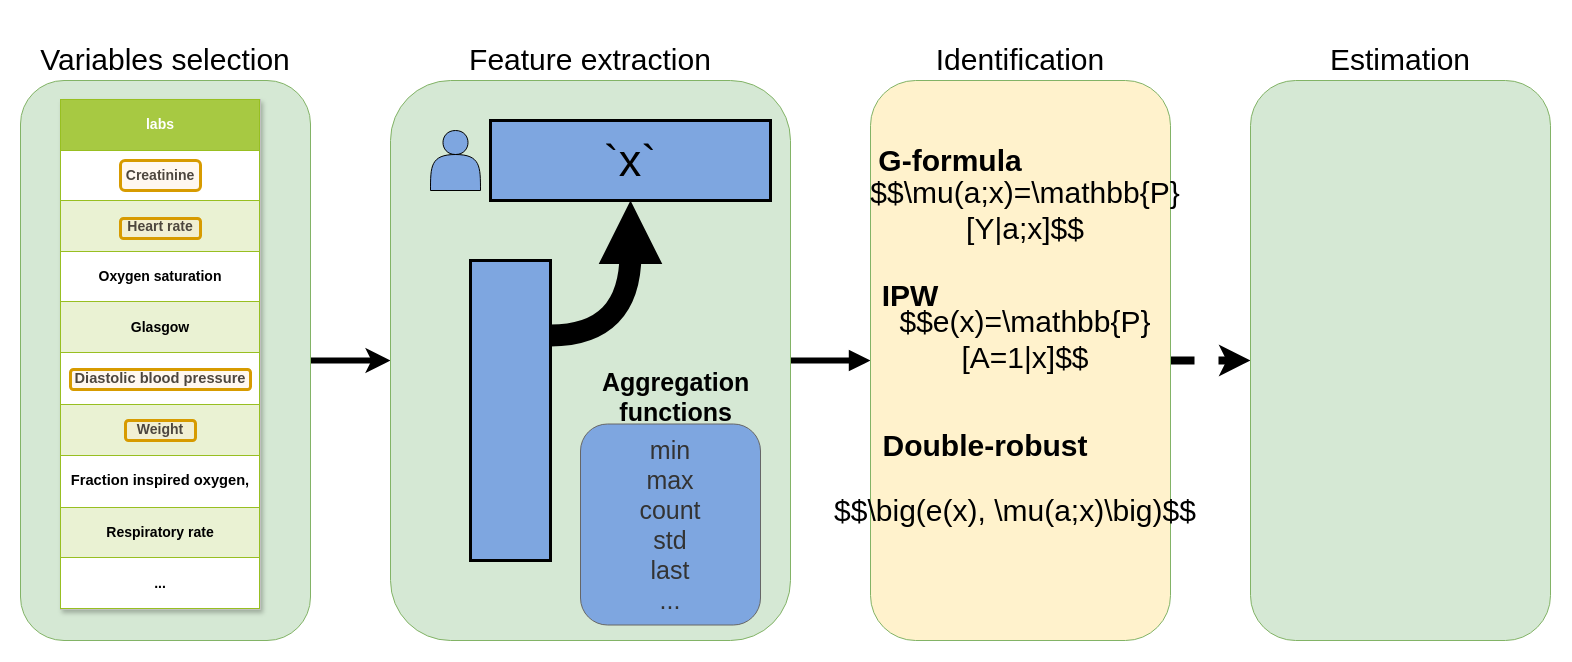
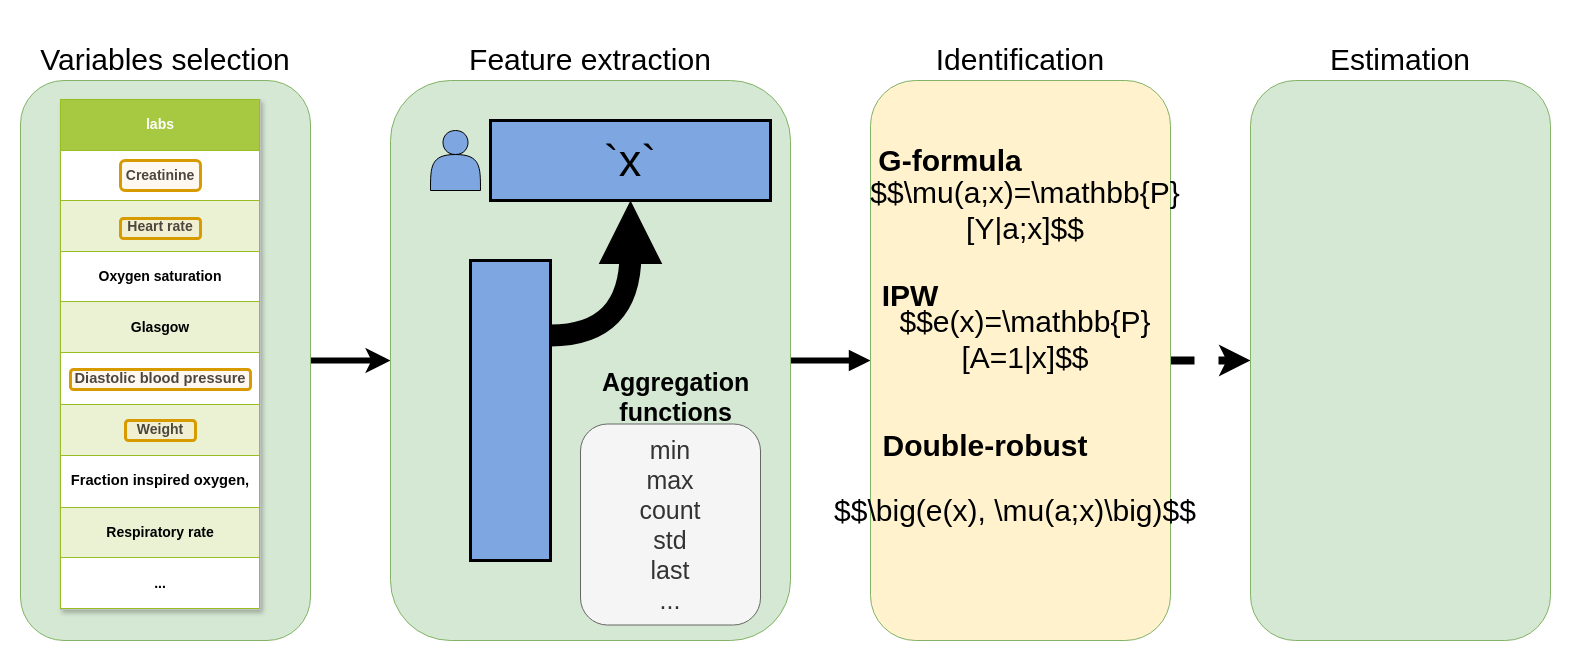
(671, 525) -> (671, 525)
